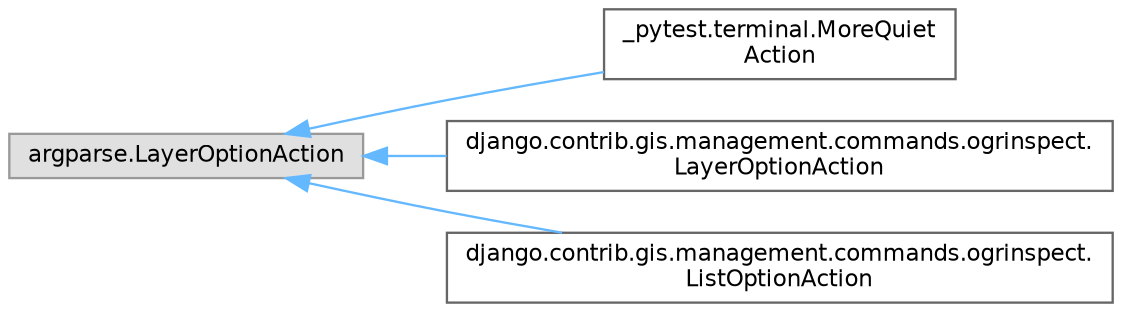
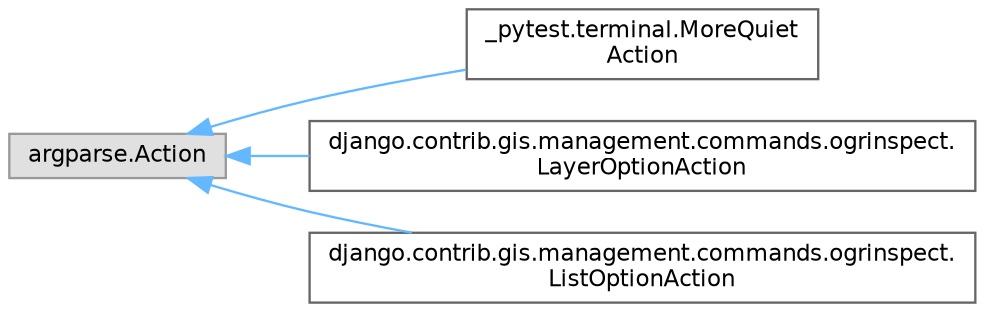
(186, 156) -> (118, 156)
